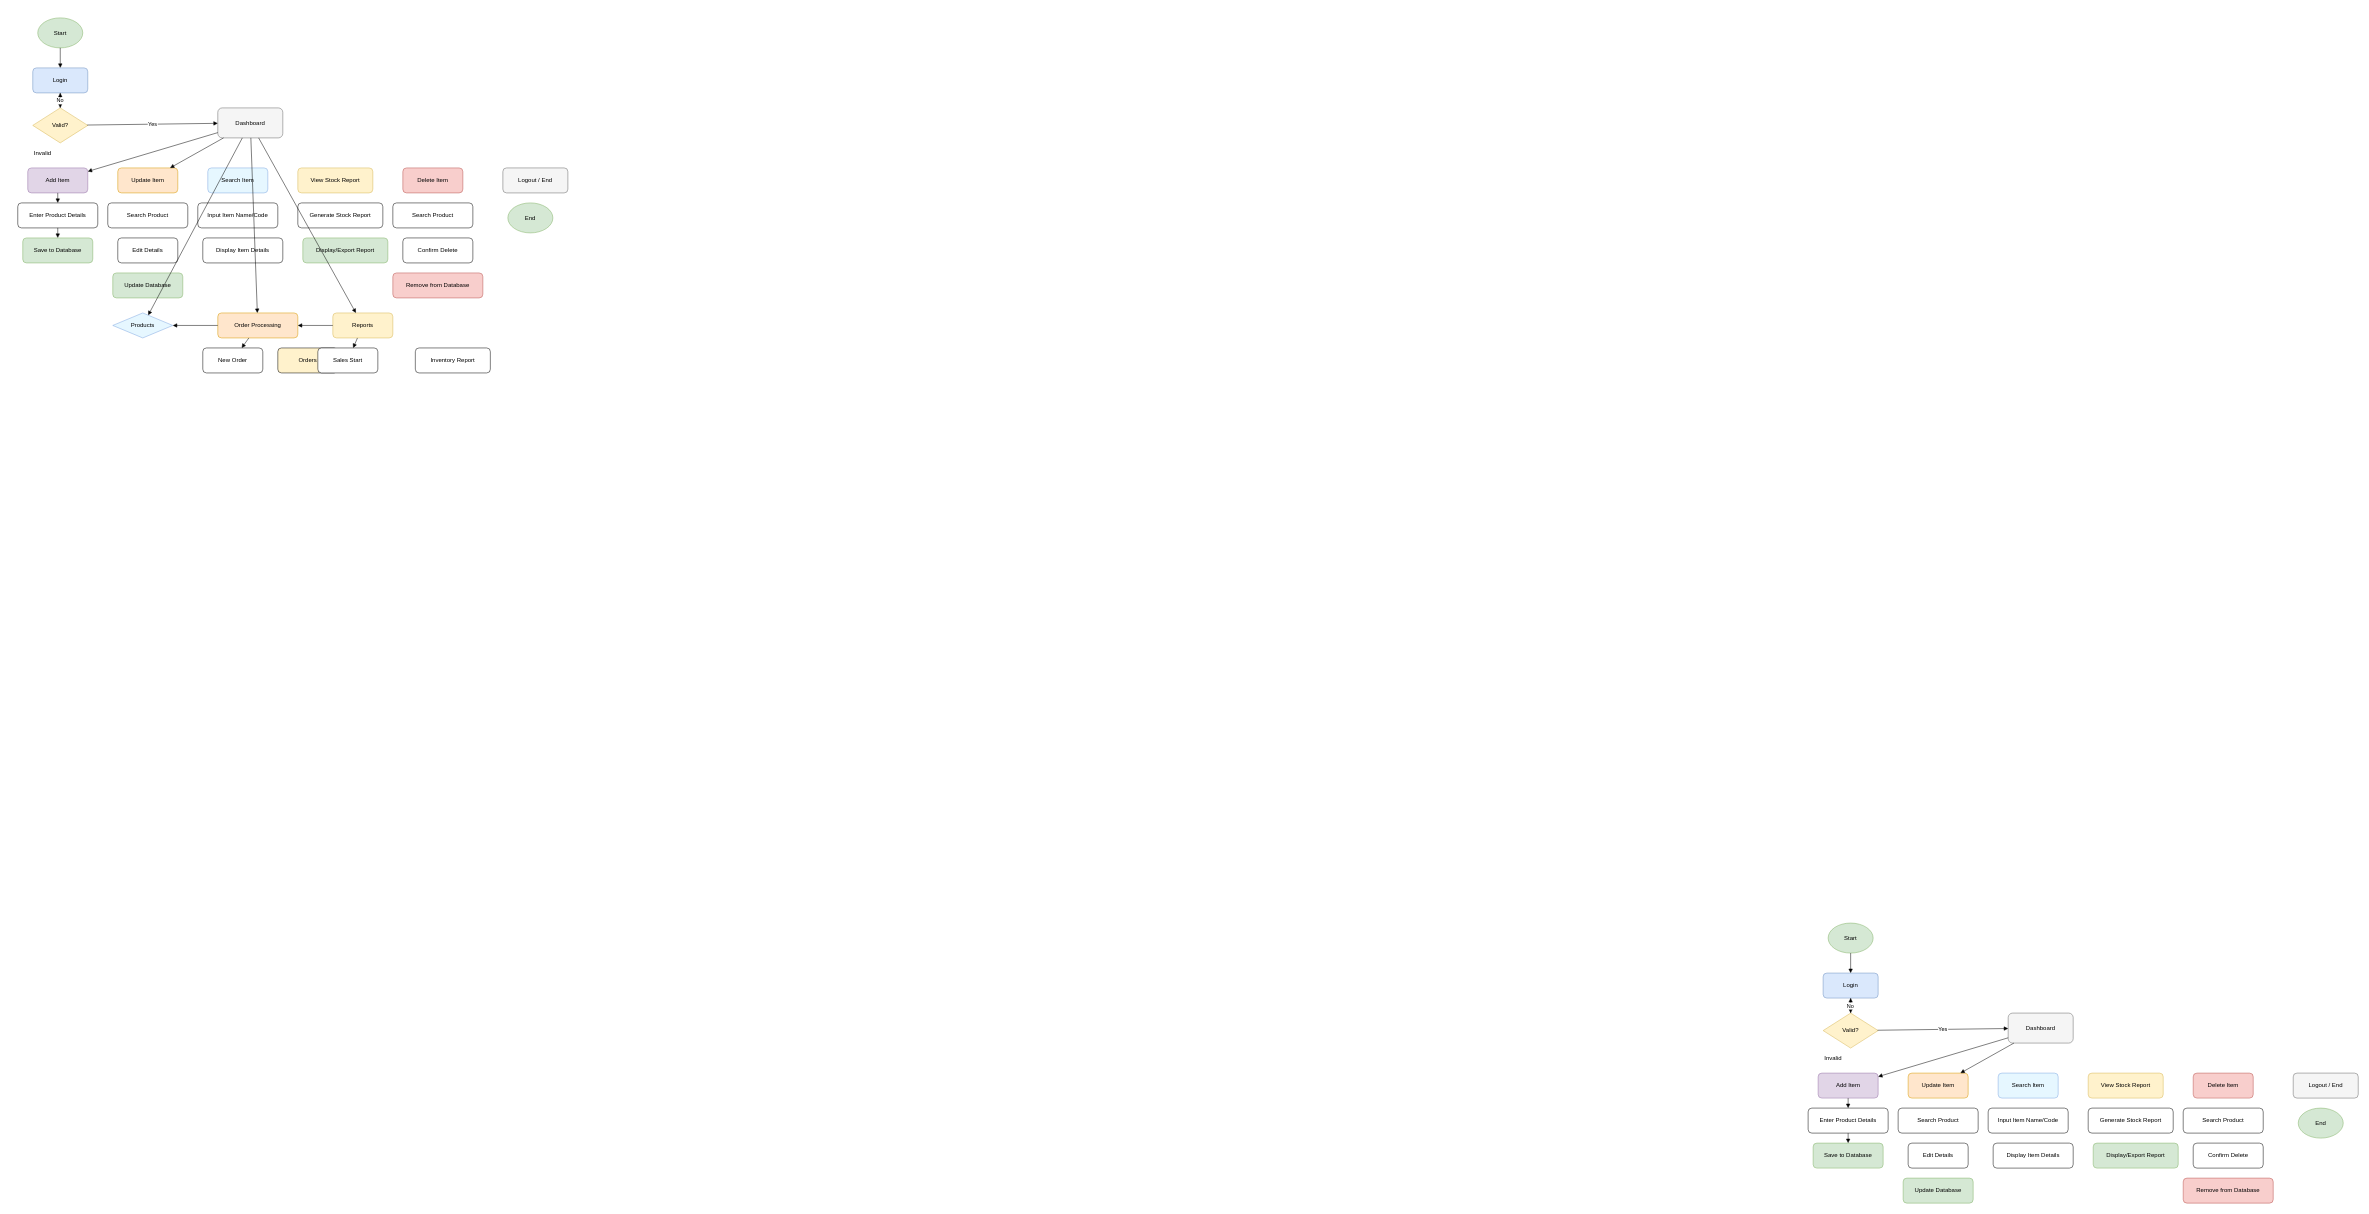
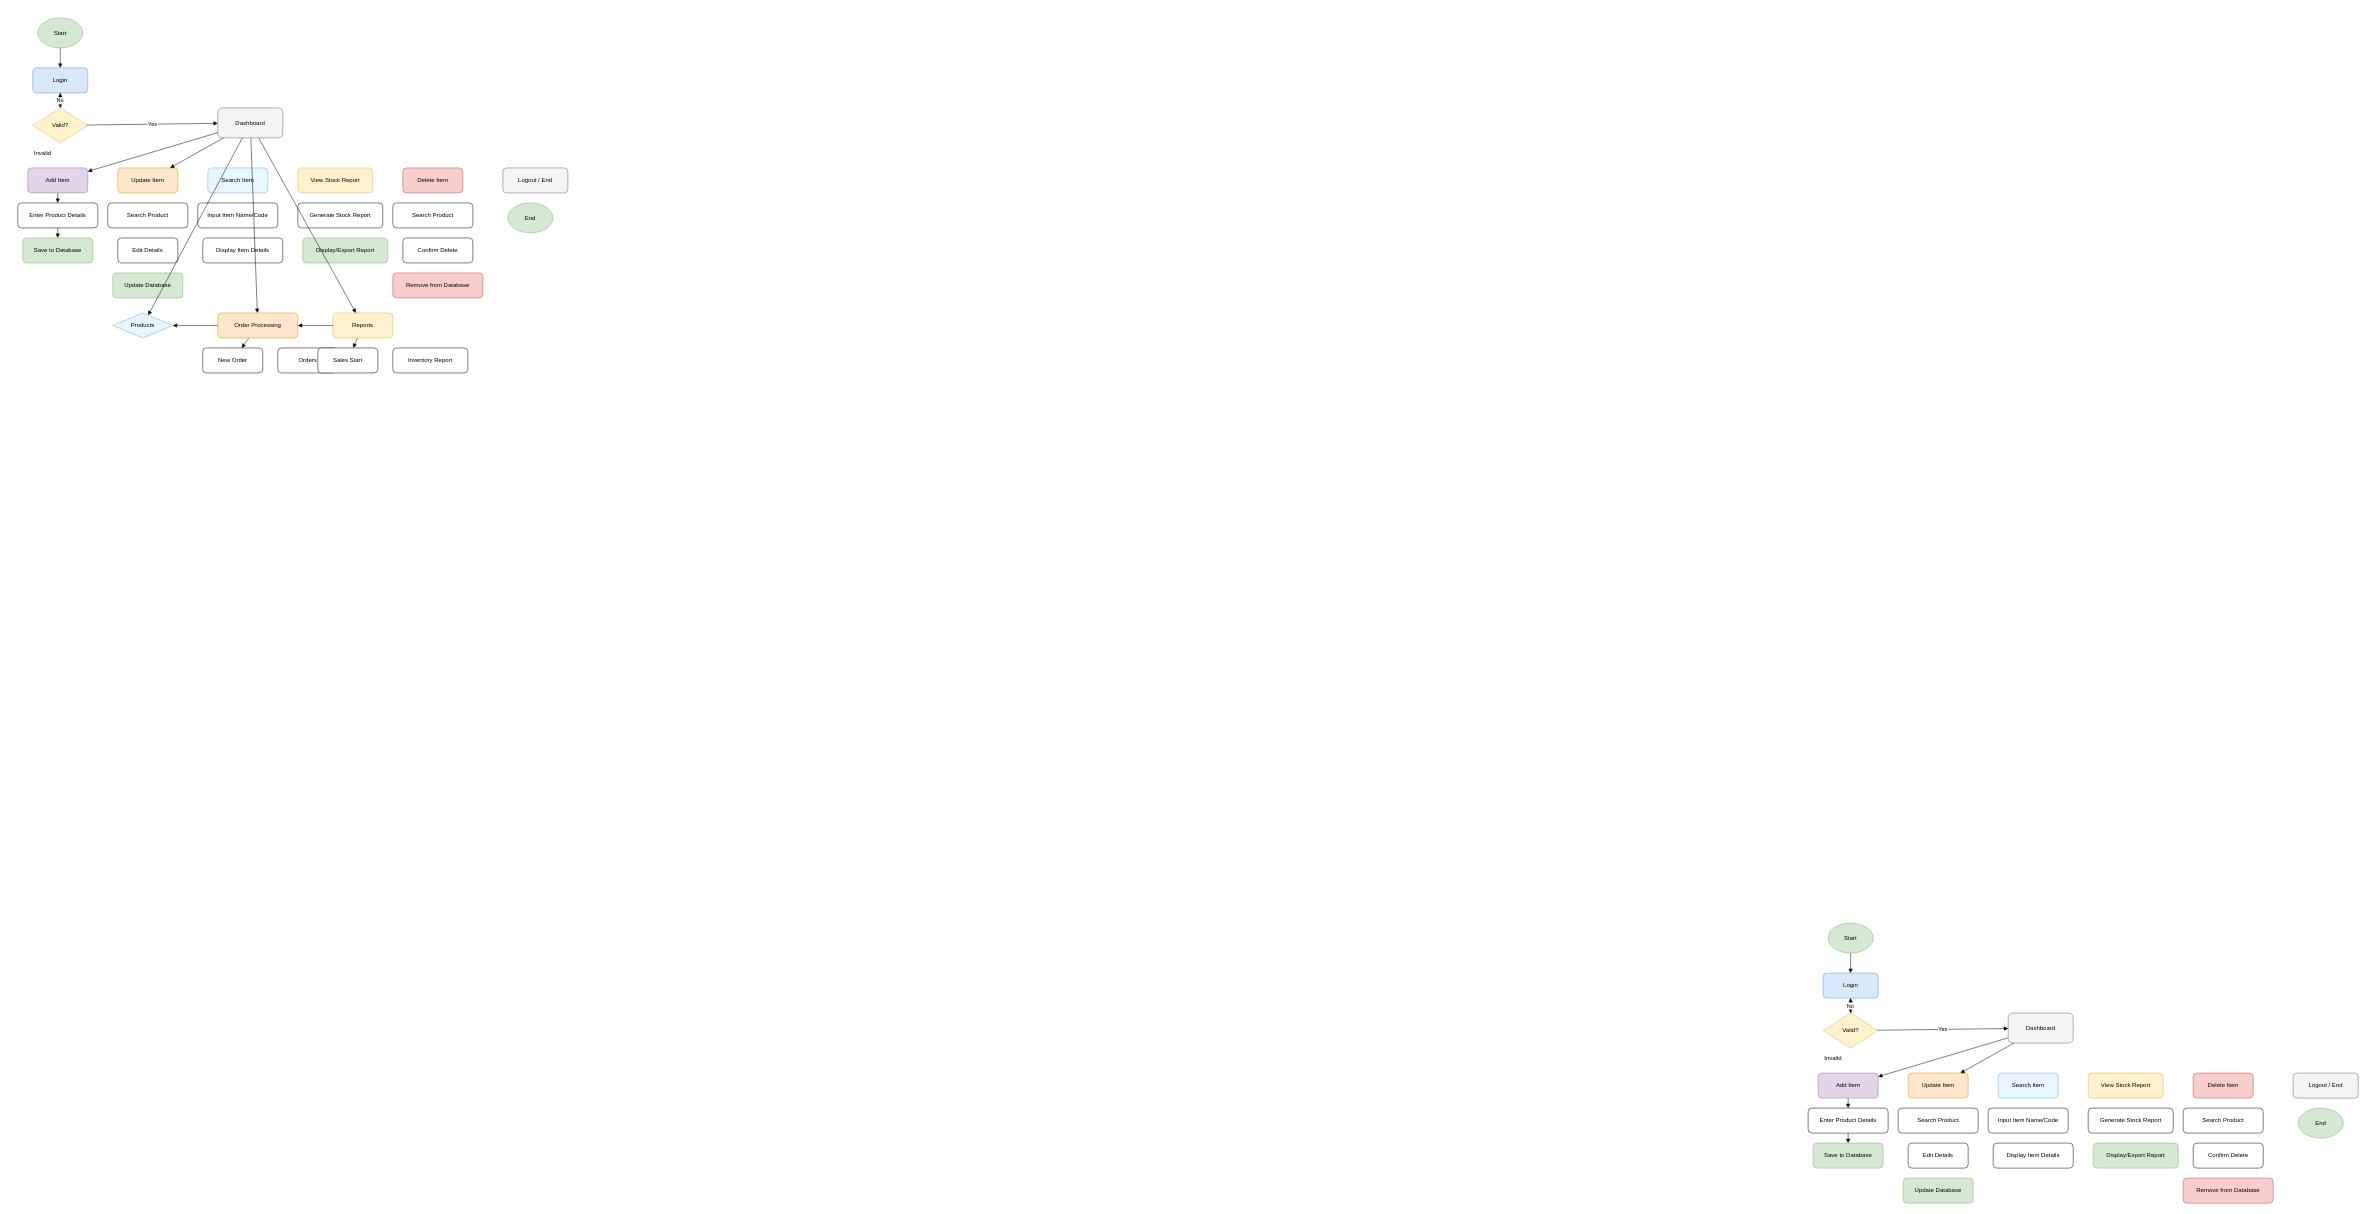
(308, 360) -> (308, 360)
(453, 360) -> (430, 360)
